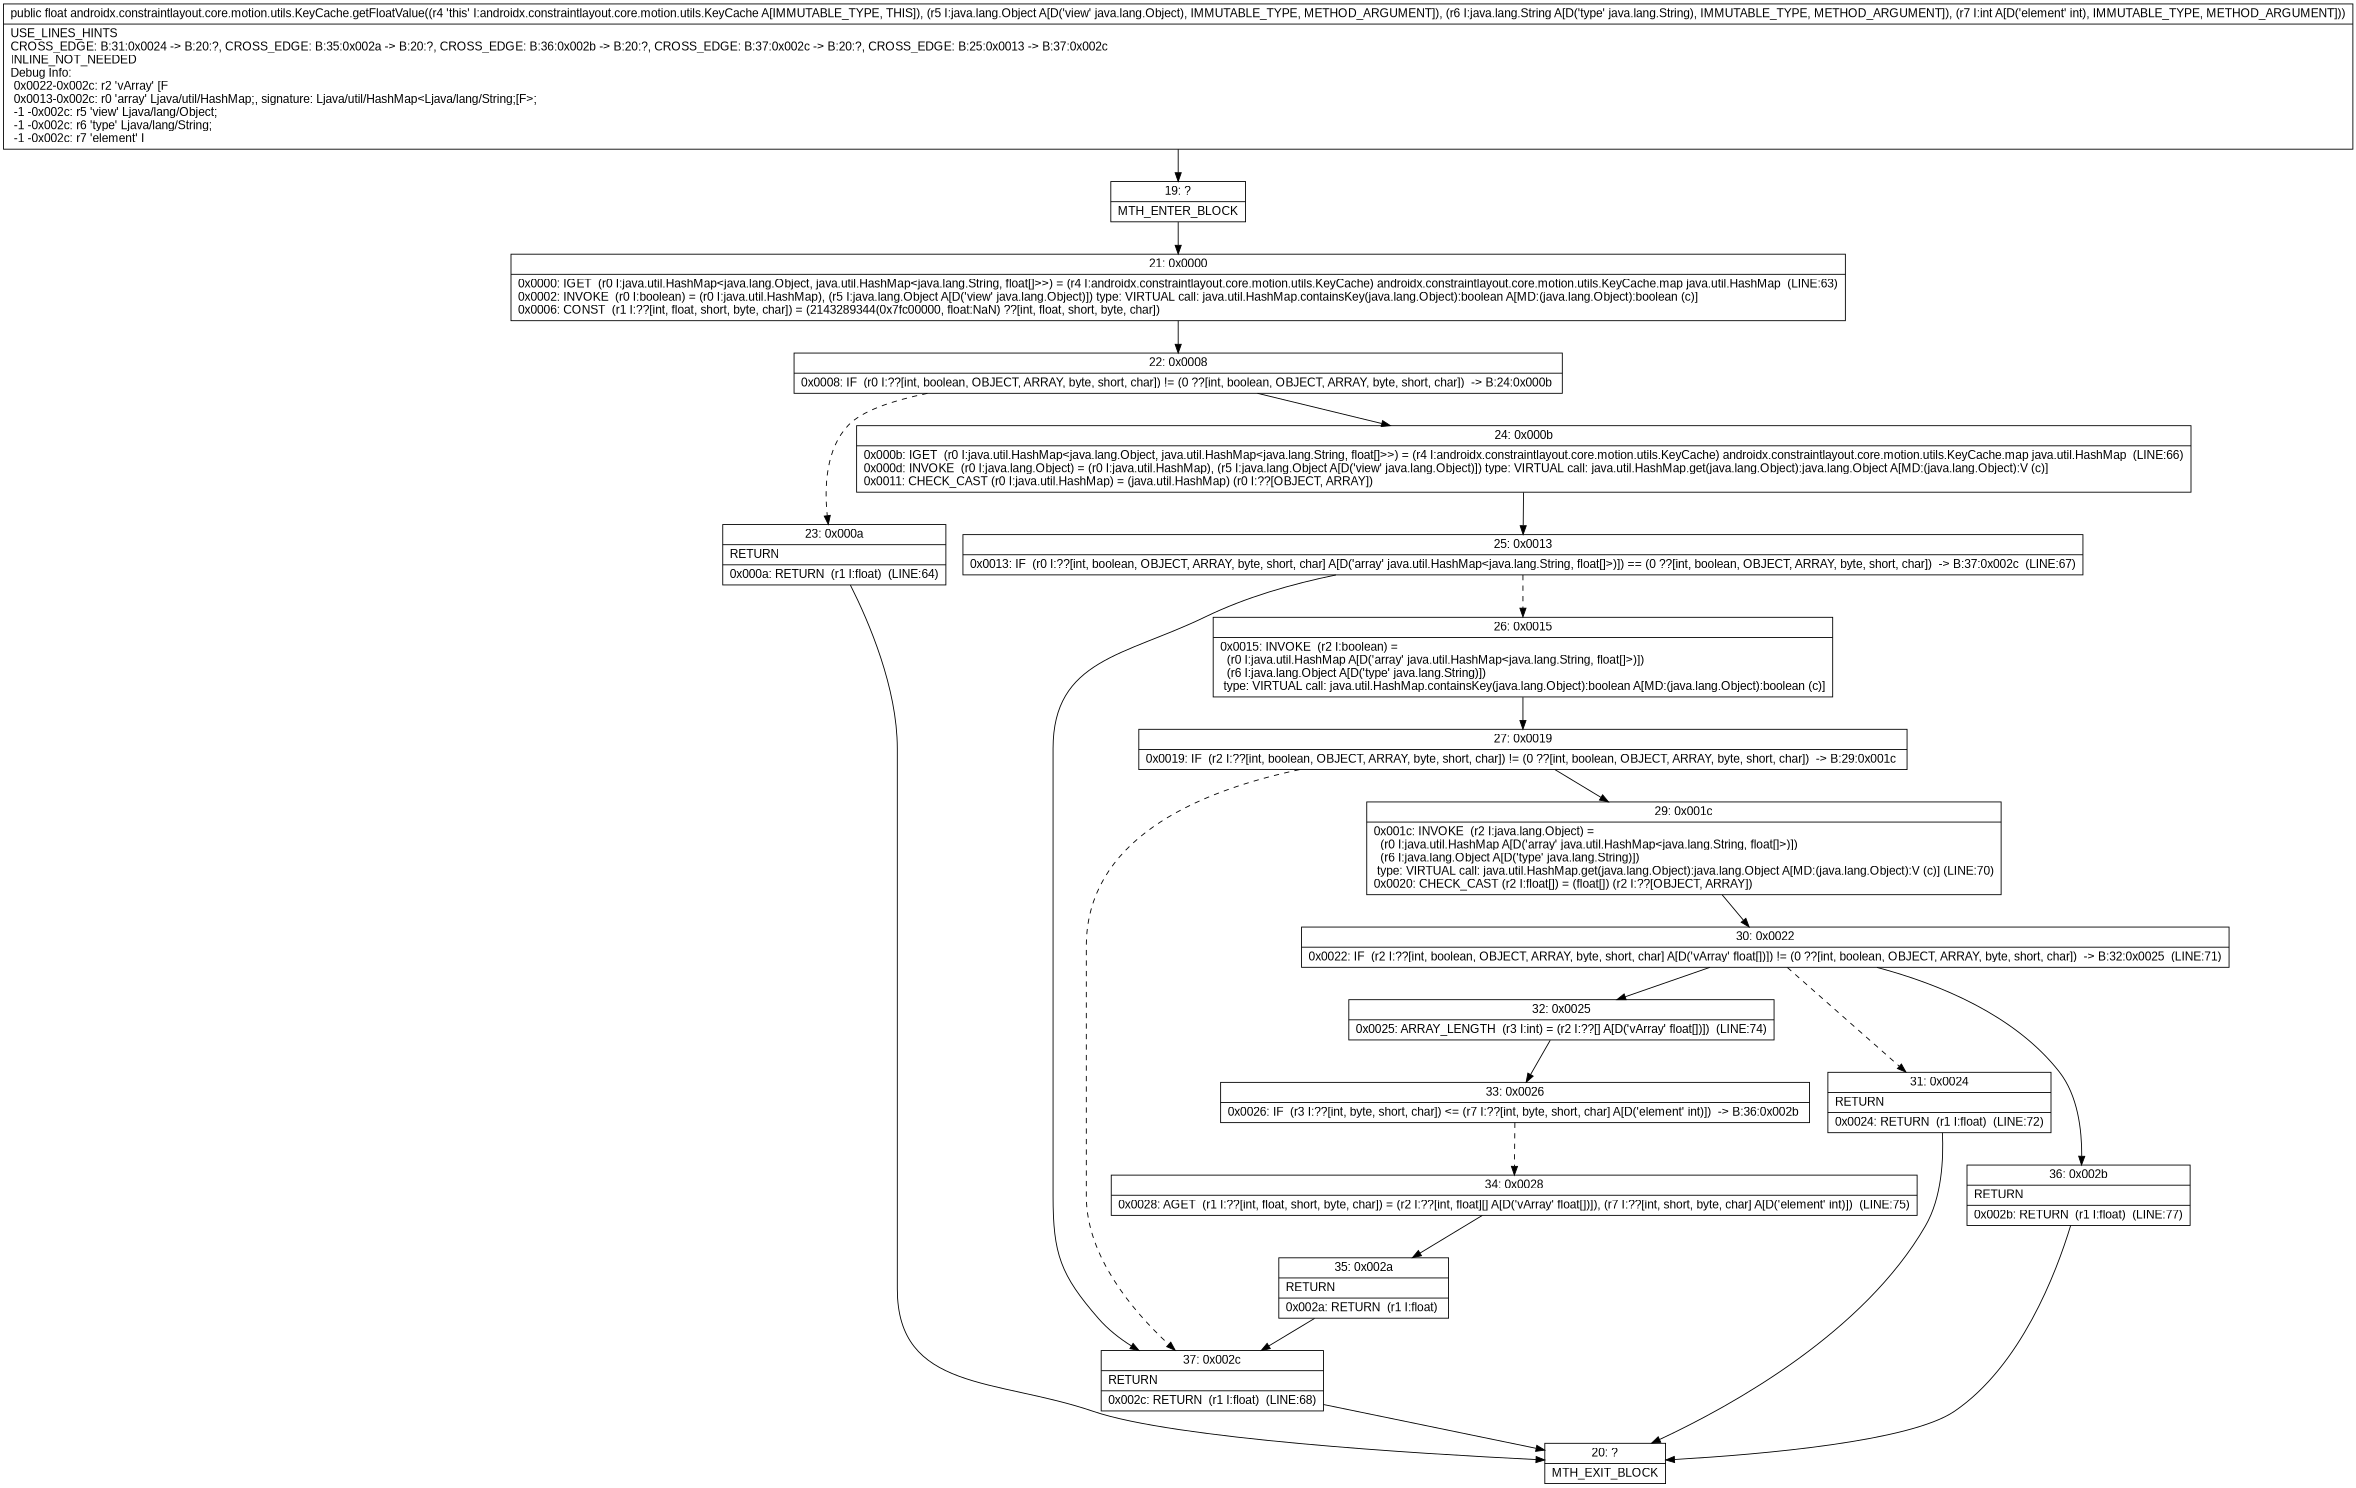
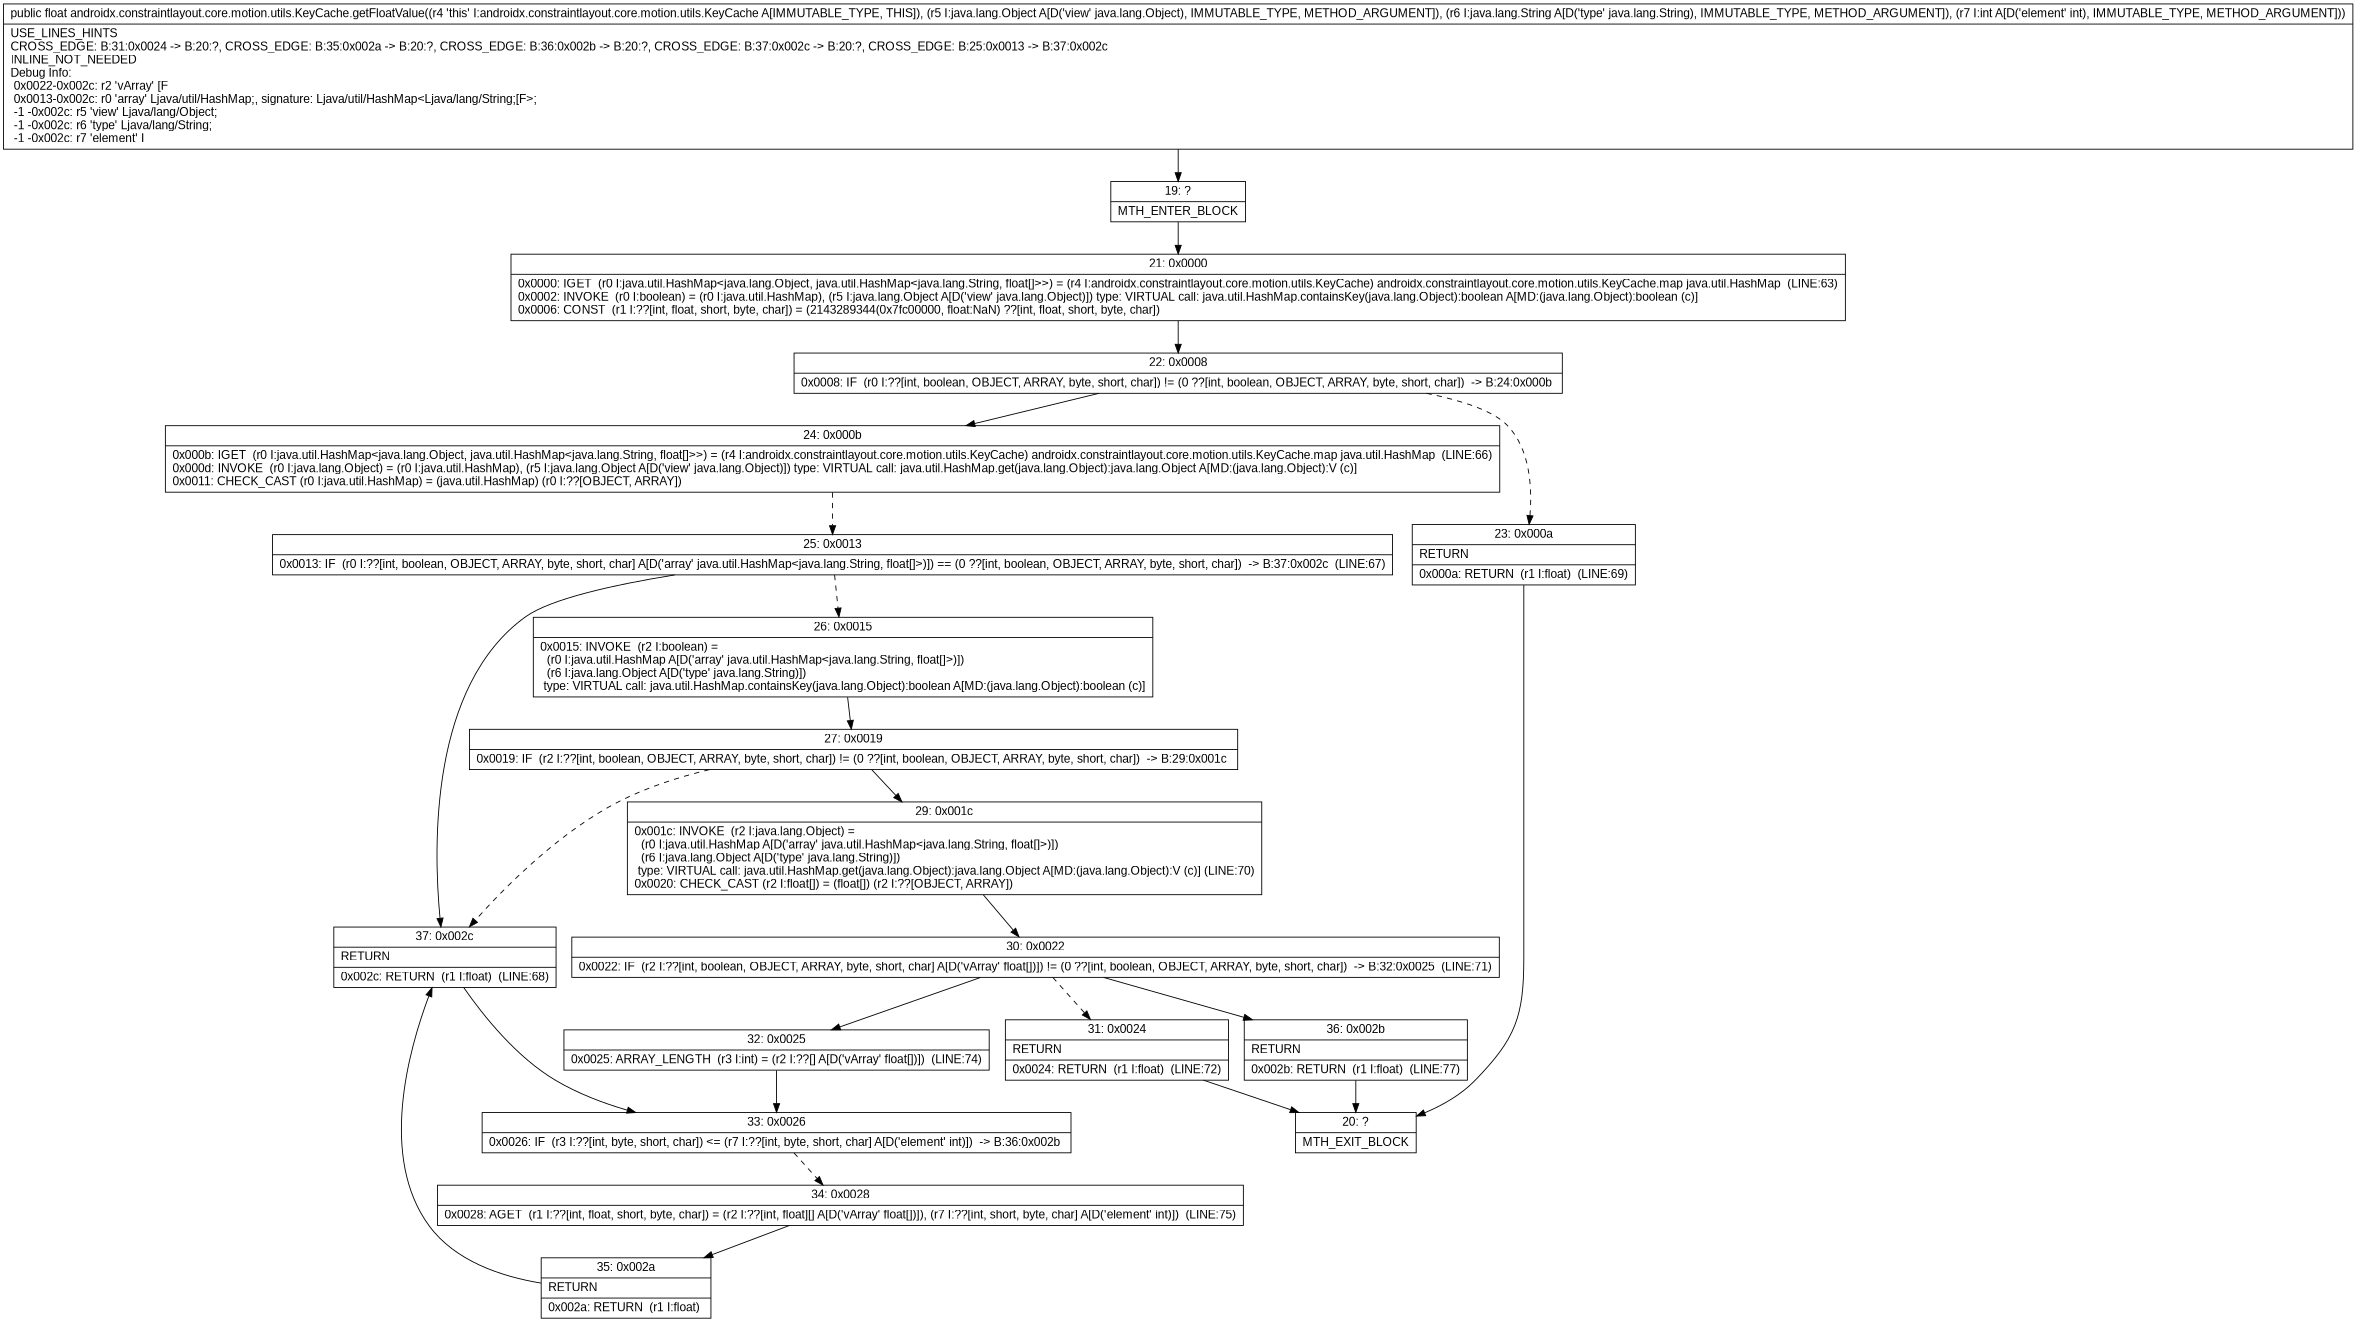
(1523, 509) -> (833, 509)
(834, 574) -> (1524, 574)
(1430, 1426) -> (534, 1065)
